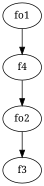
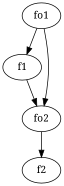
none -> (49, 64)
(22, 67) -> (22, 67)
(22, 170) -> (41, 170)
